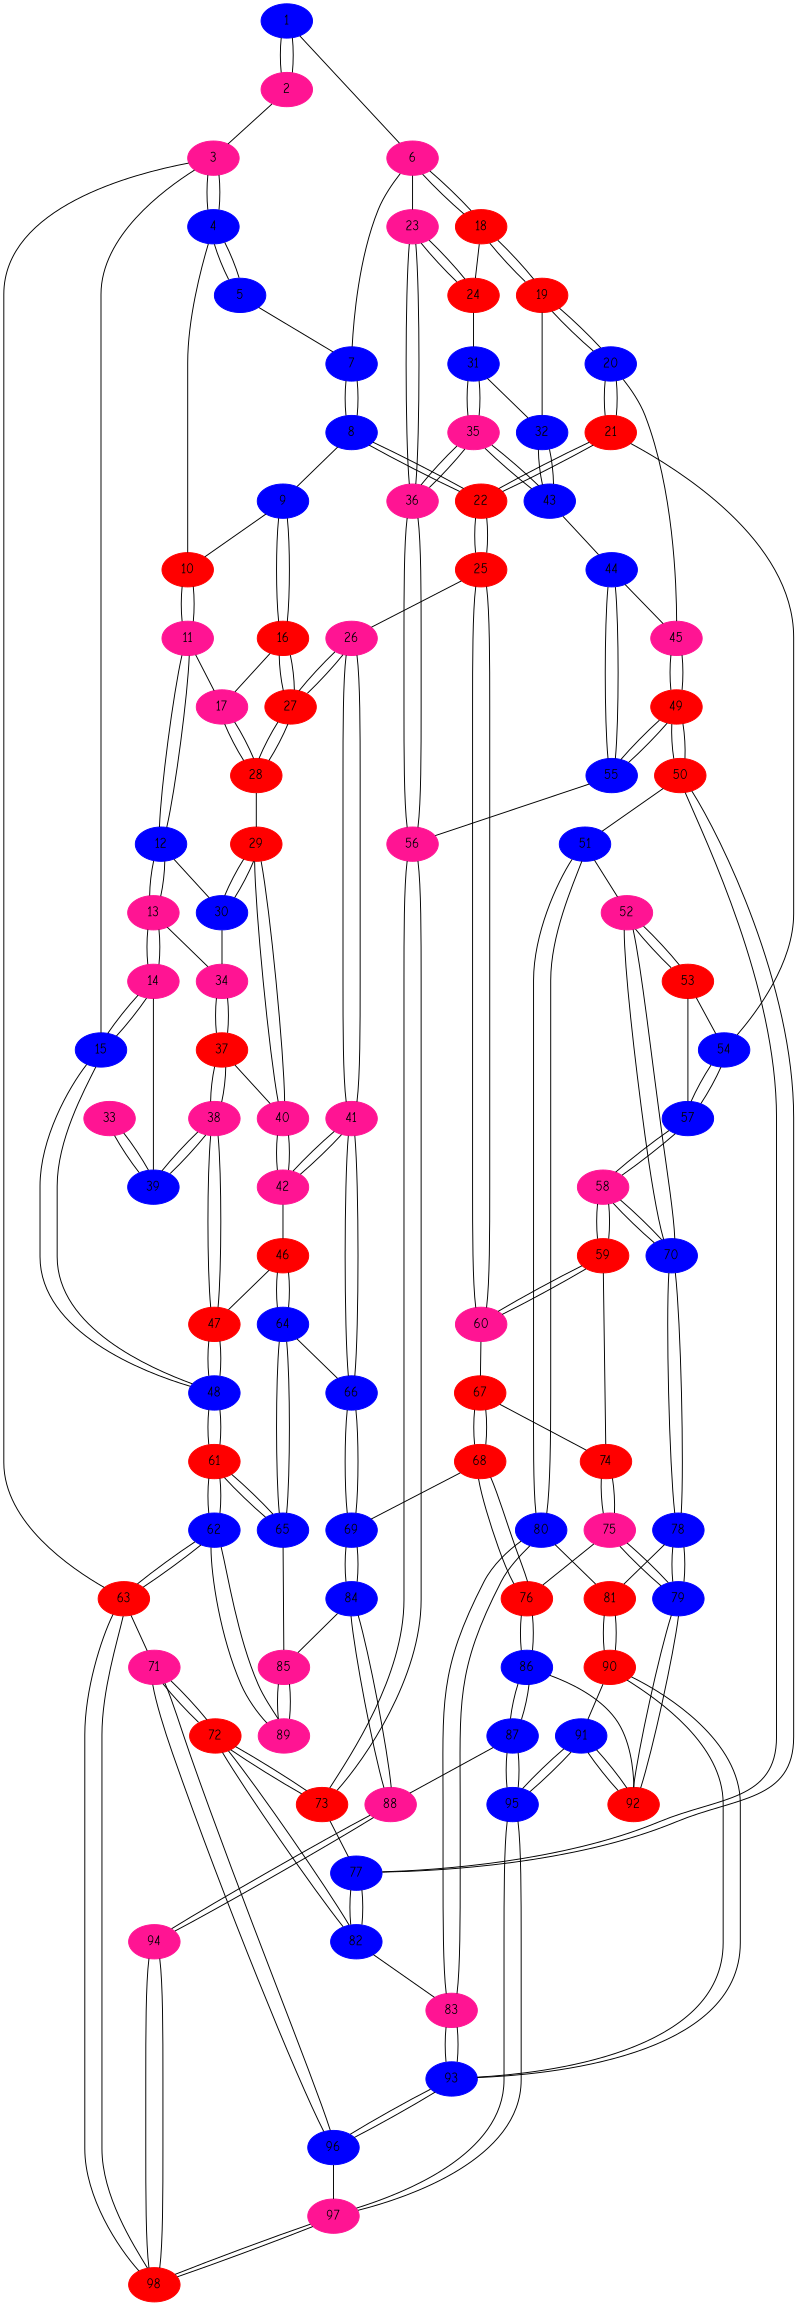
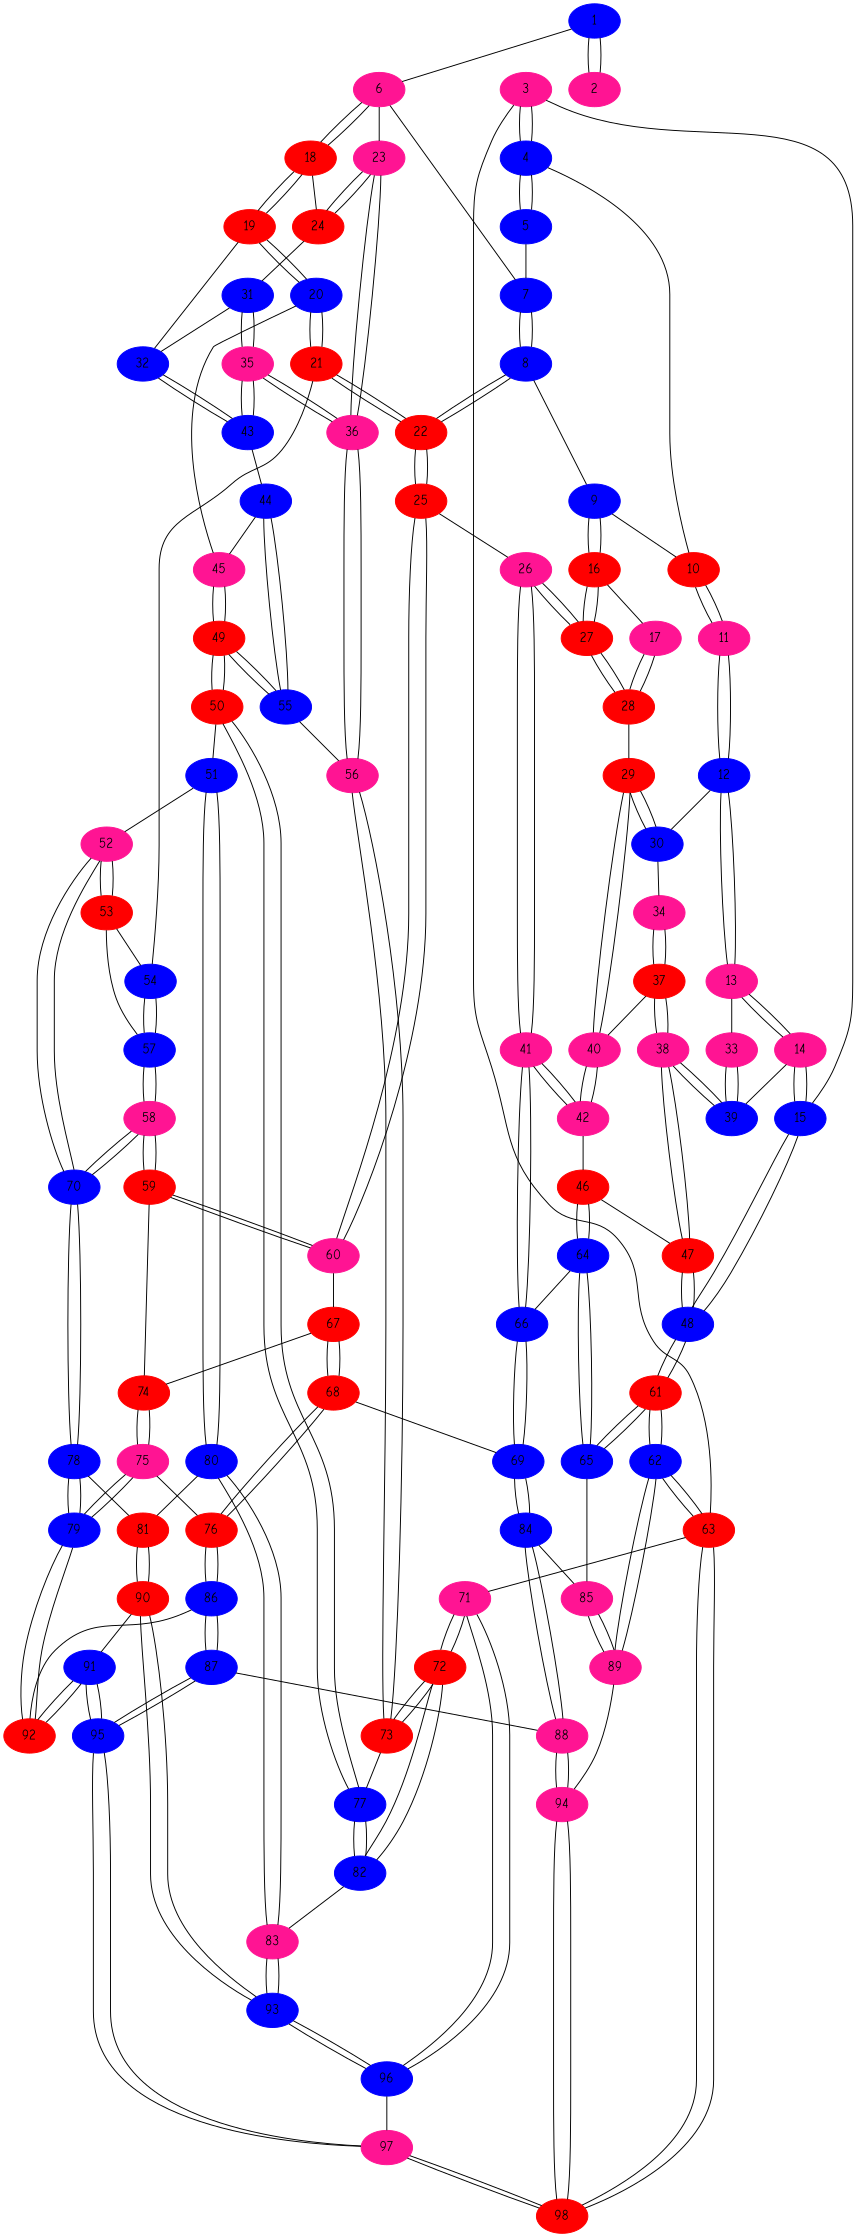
(250, 124) -> none
(205, 673) -> none
(188, 947) -> (732, 1016)
none -> (601, 1740)
